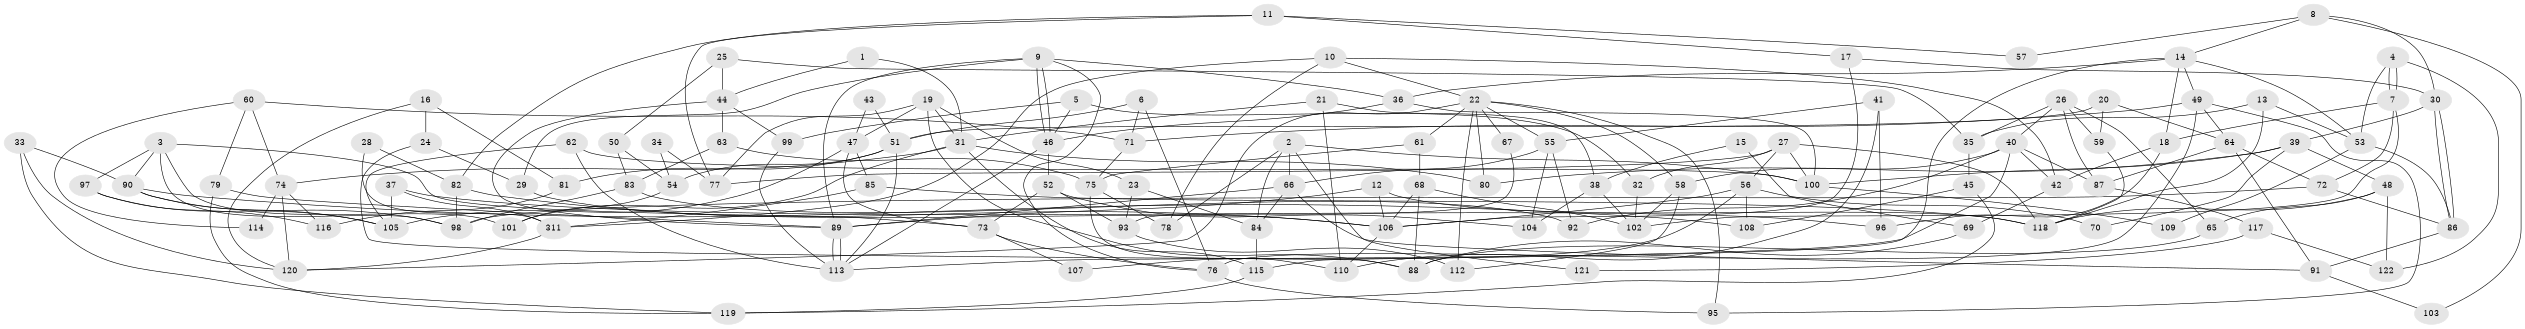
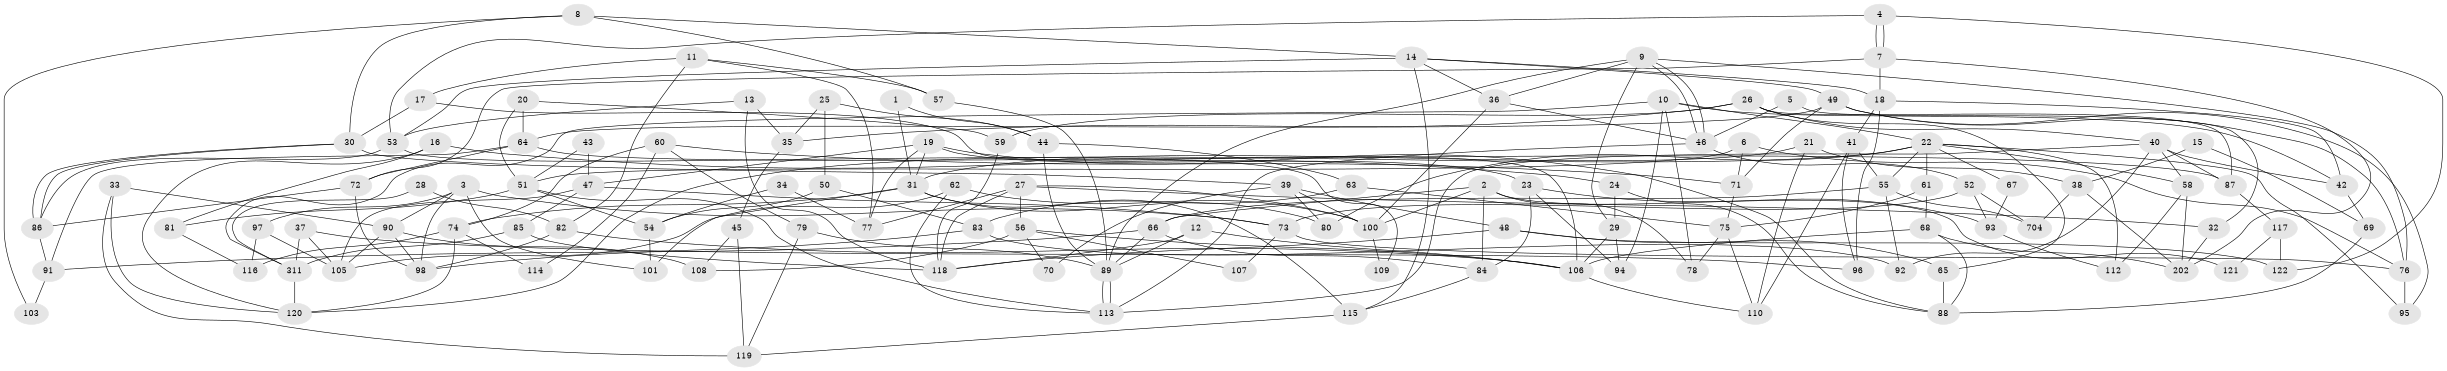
none -> (1867, 120)
none -> (1068, 136)
(788, 143) -> none
(1529, 228) -> (2035, 228)
(1634, 228) -> (2181, 271)
none -> (1620, 271)
